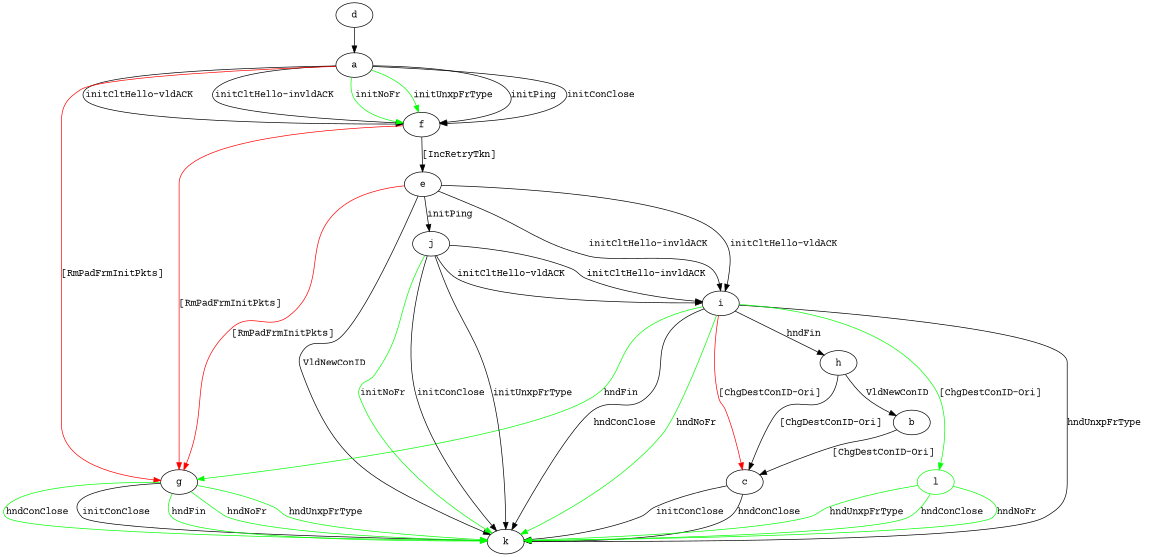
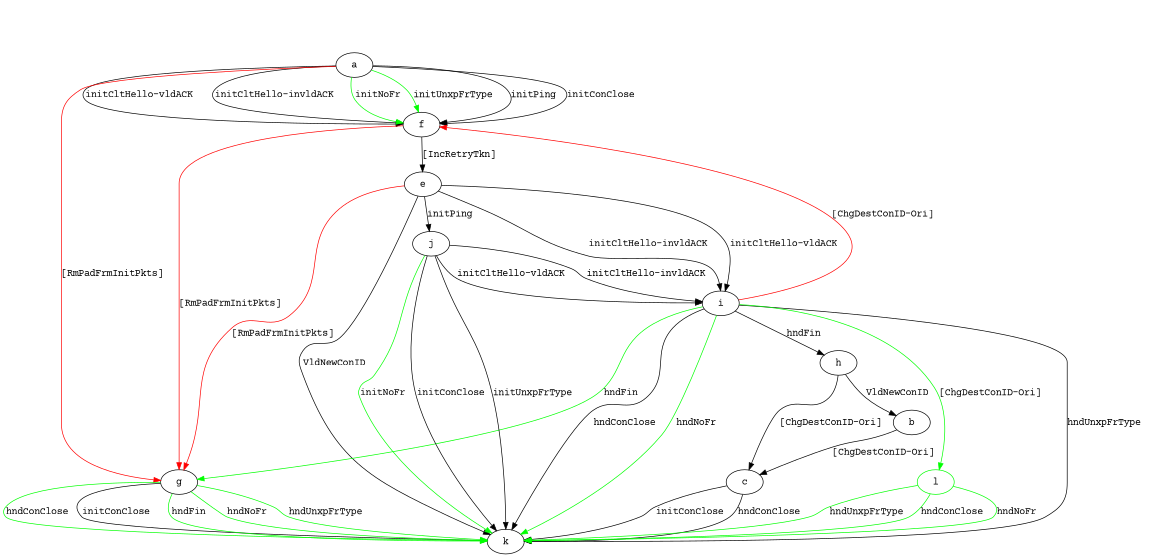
(354, 15) -> none
(717, 391) -> (725, 174)
